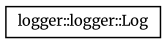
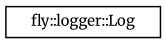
(83, 22) -> (83, 22)
